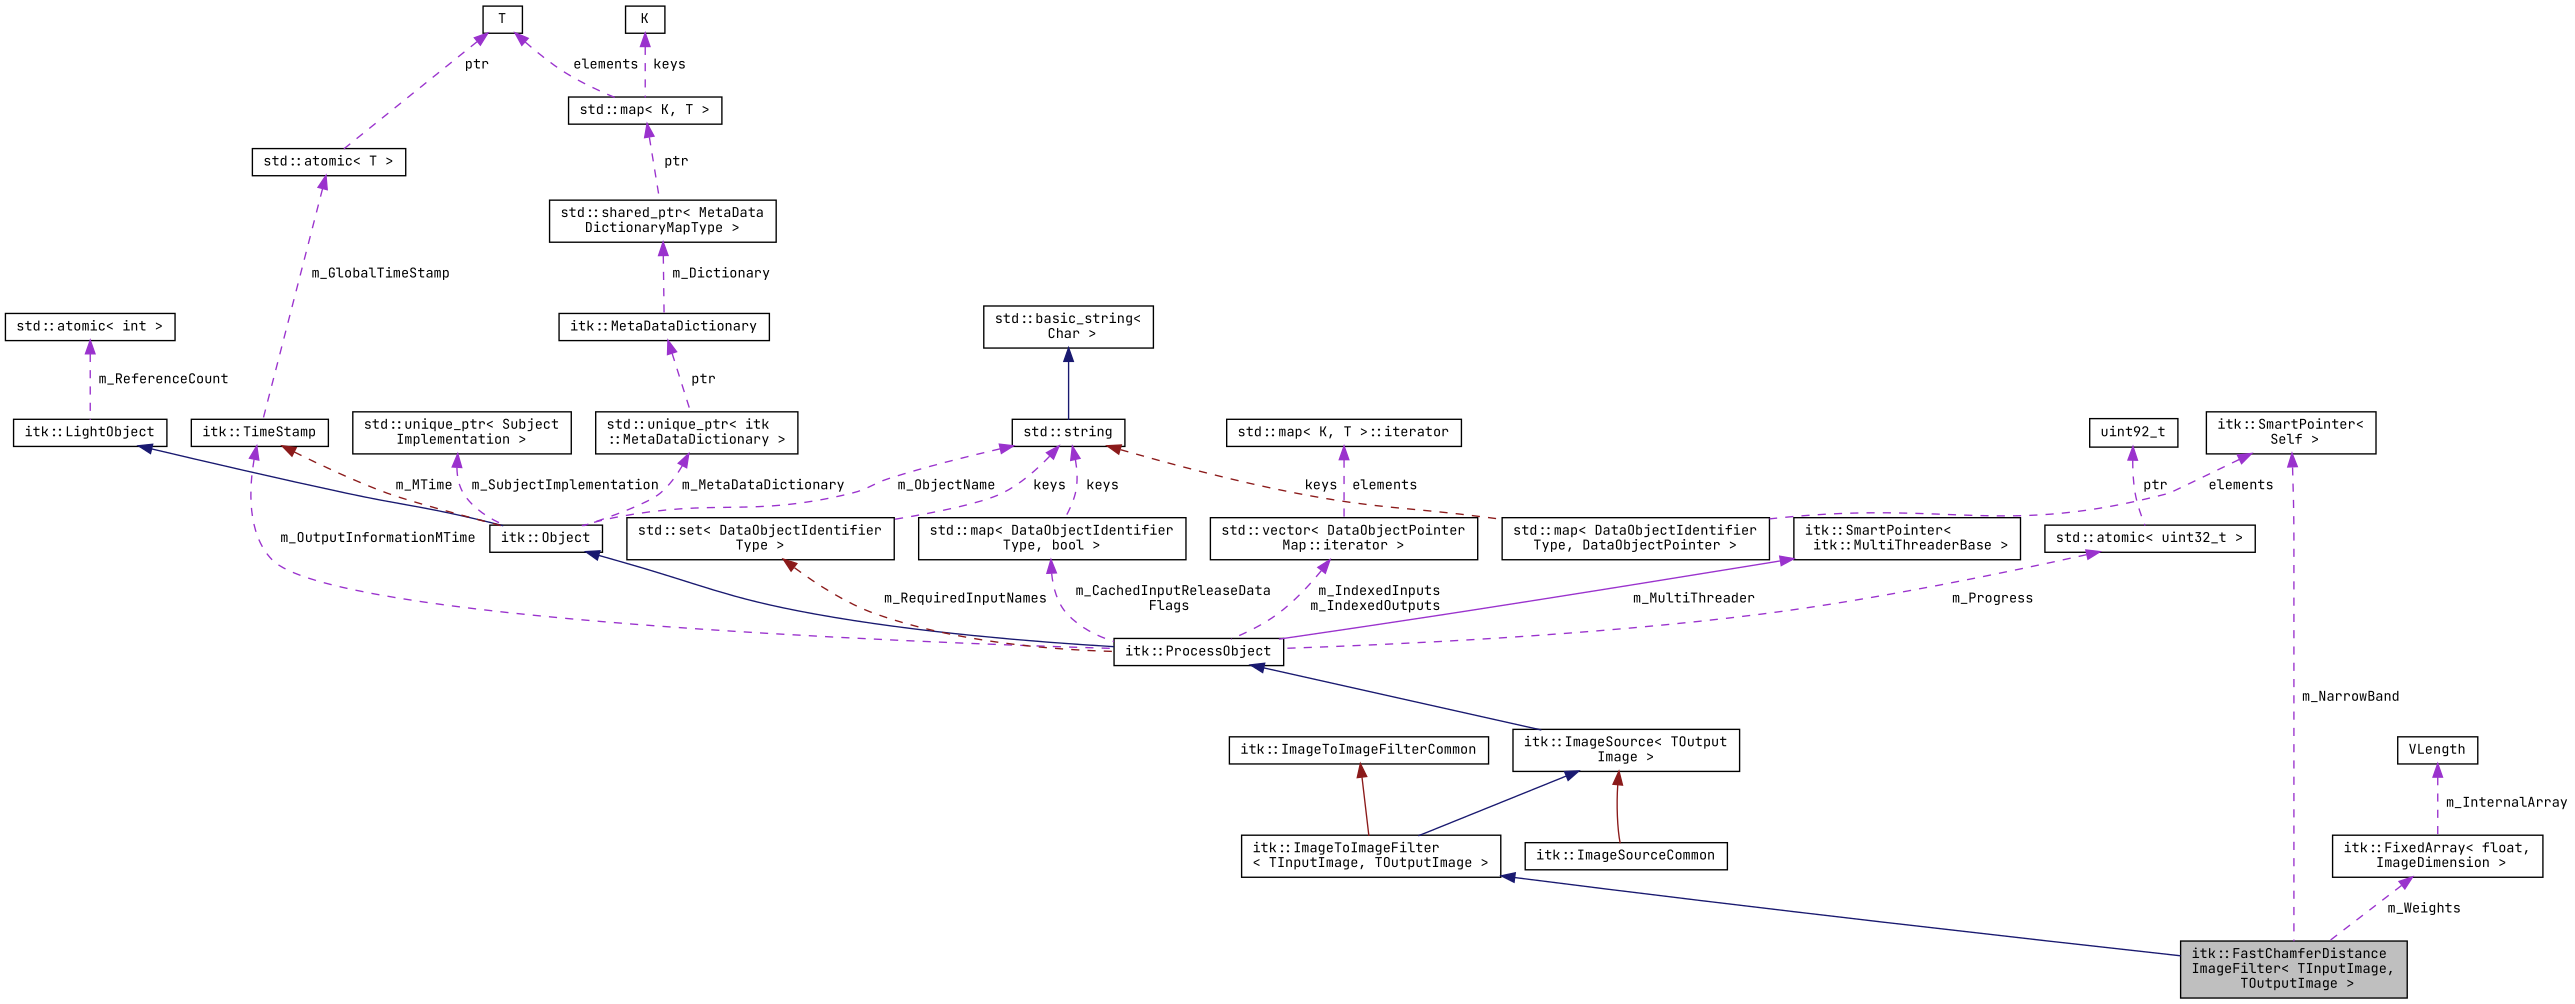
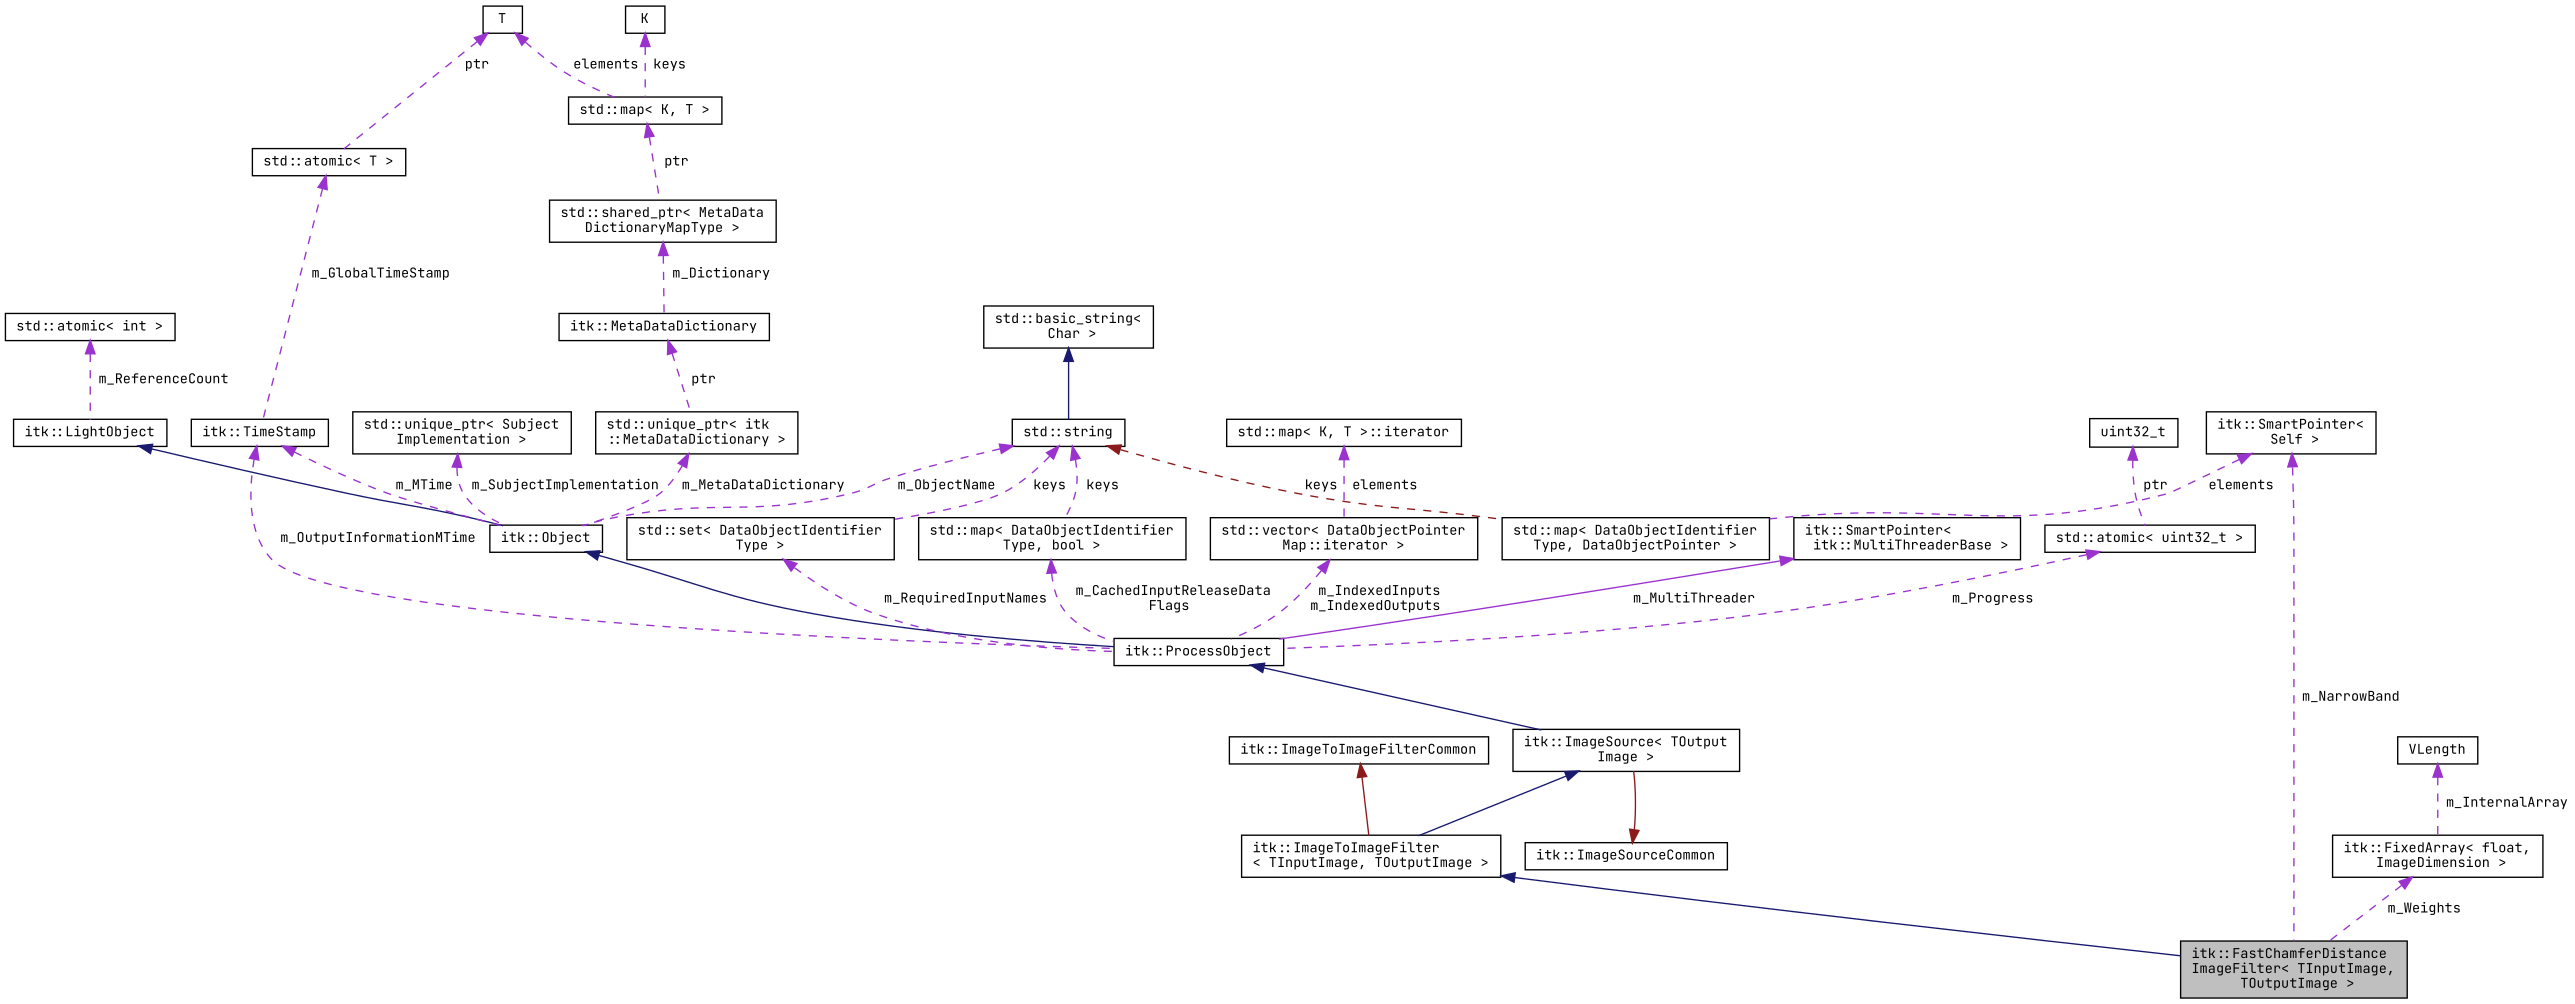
(2134, 433) -> (2134, 433)
(385, 492) -> (385, 492)
(882, 616) -> (882, 616)
(1617, 814) -> (1635, 800)
